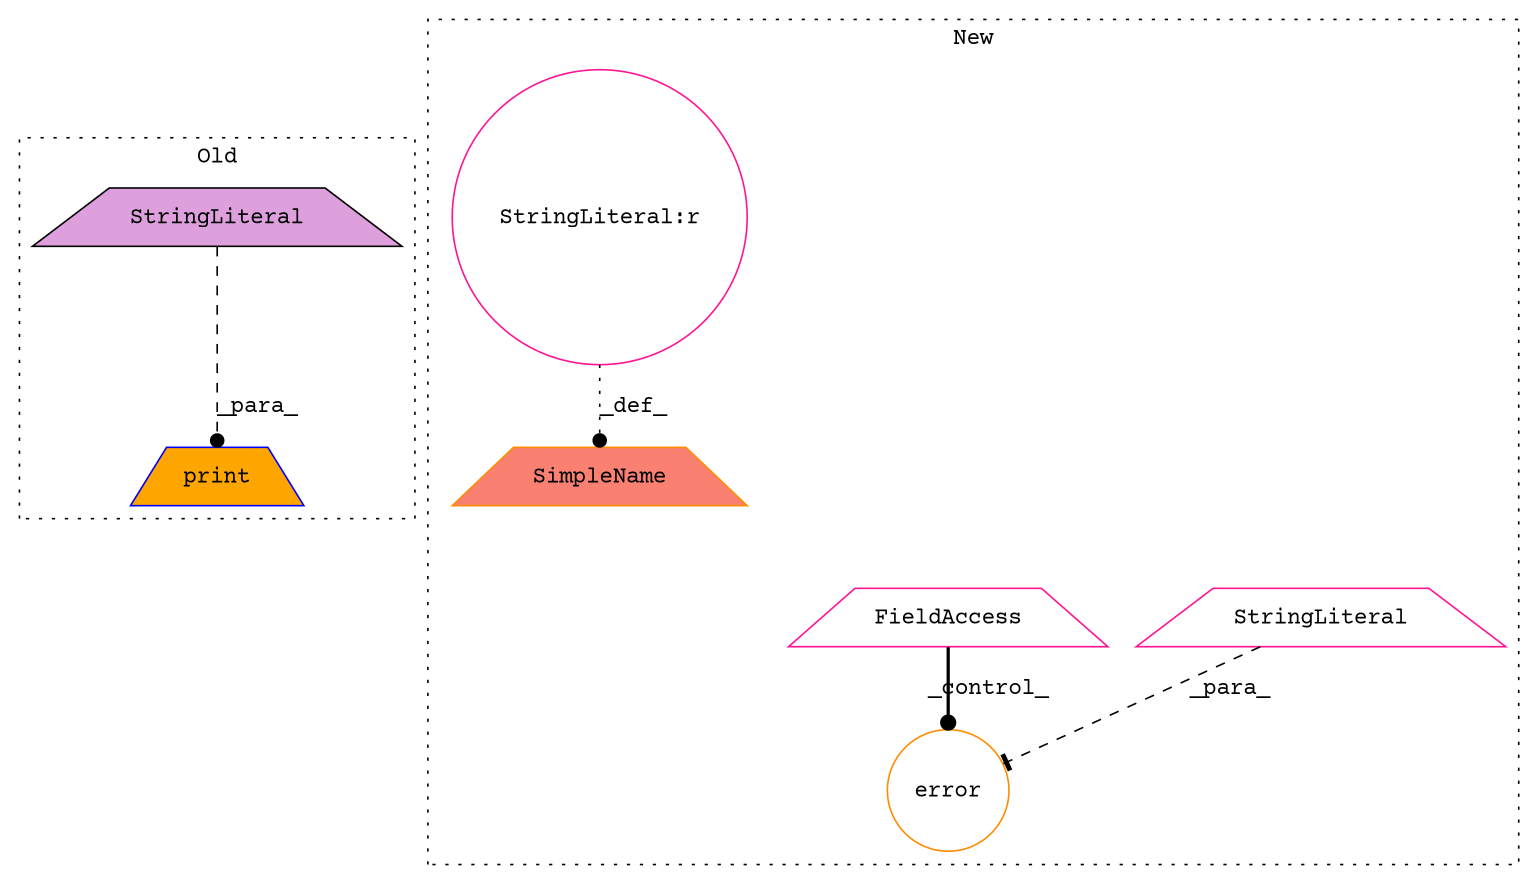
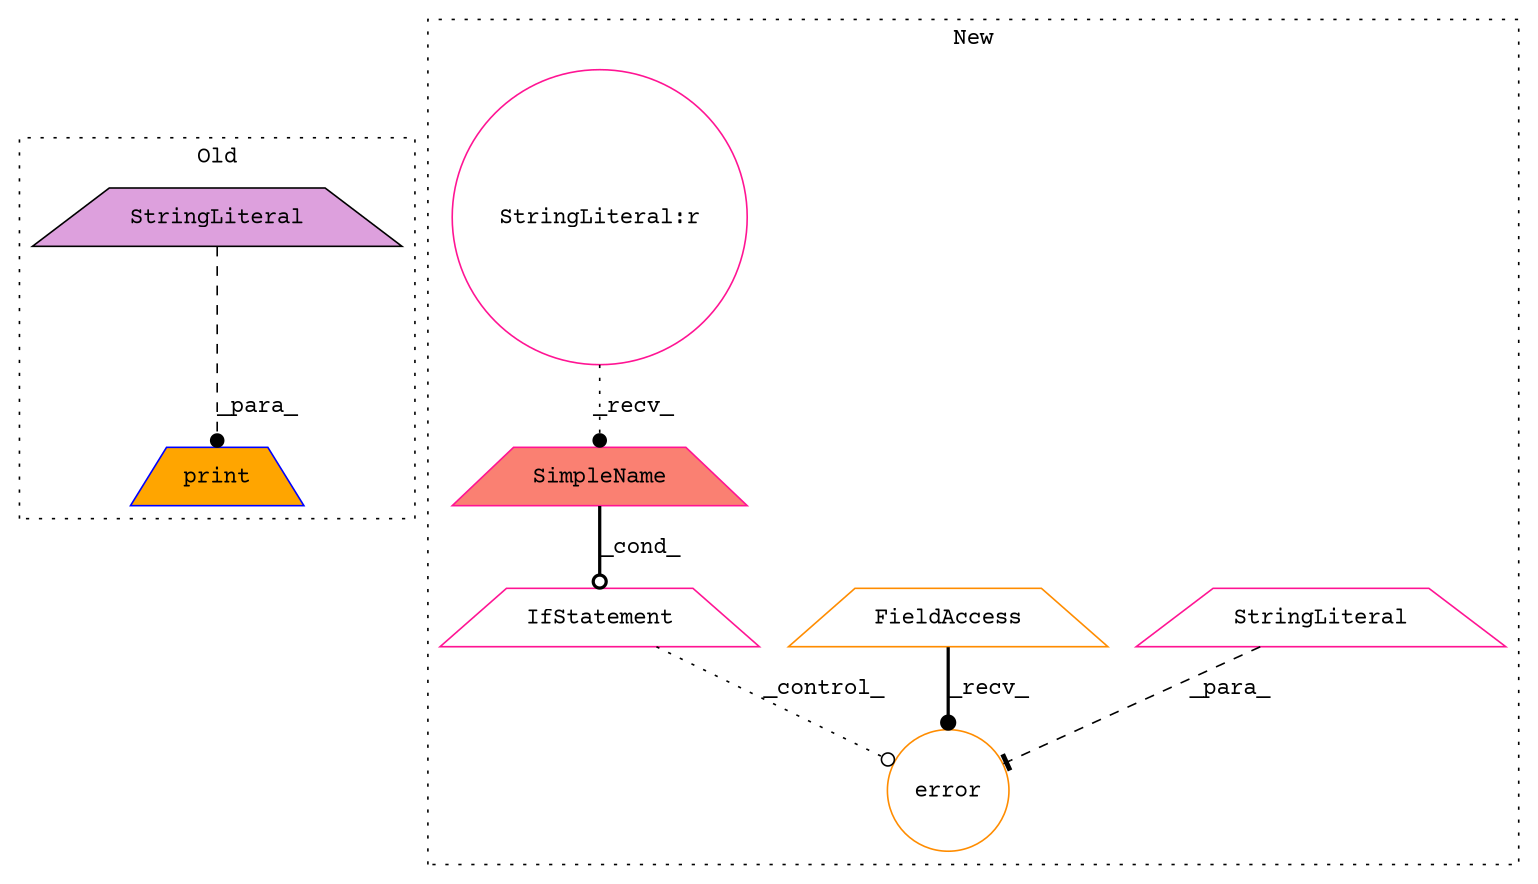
(634, 406) -> (634, 406)
(600, 477) -> (600, 477)
none -> (600, 618)
(948, 618) -> (948, 618)
(989, 688) -> (989, 688)
